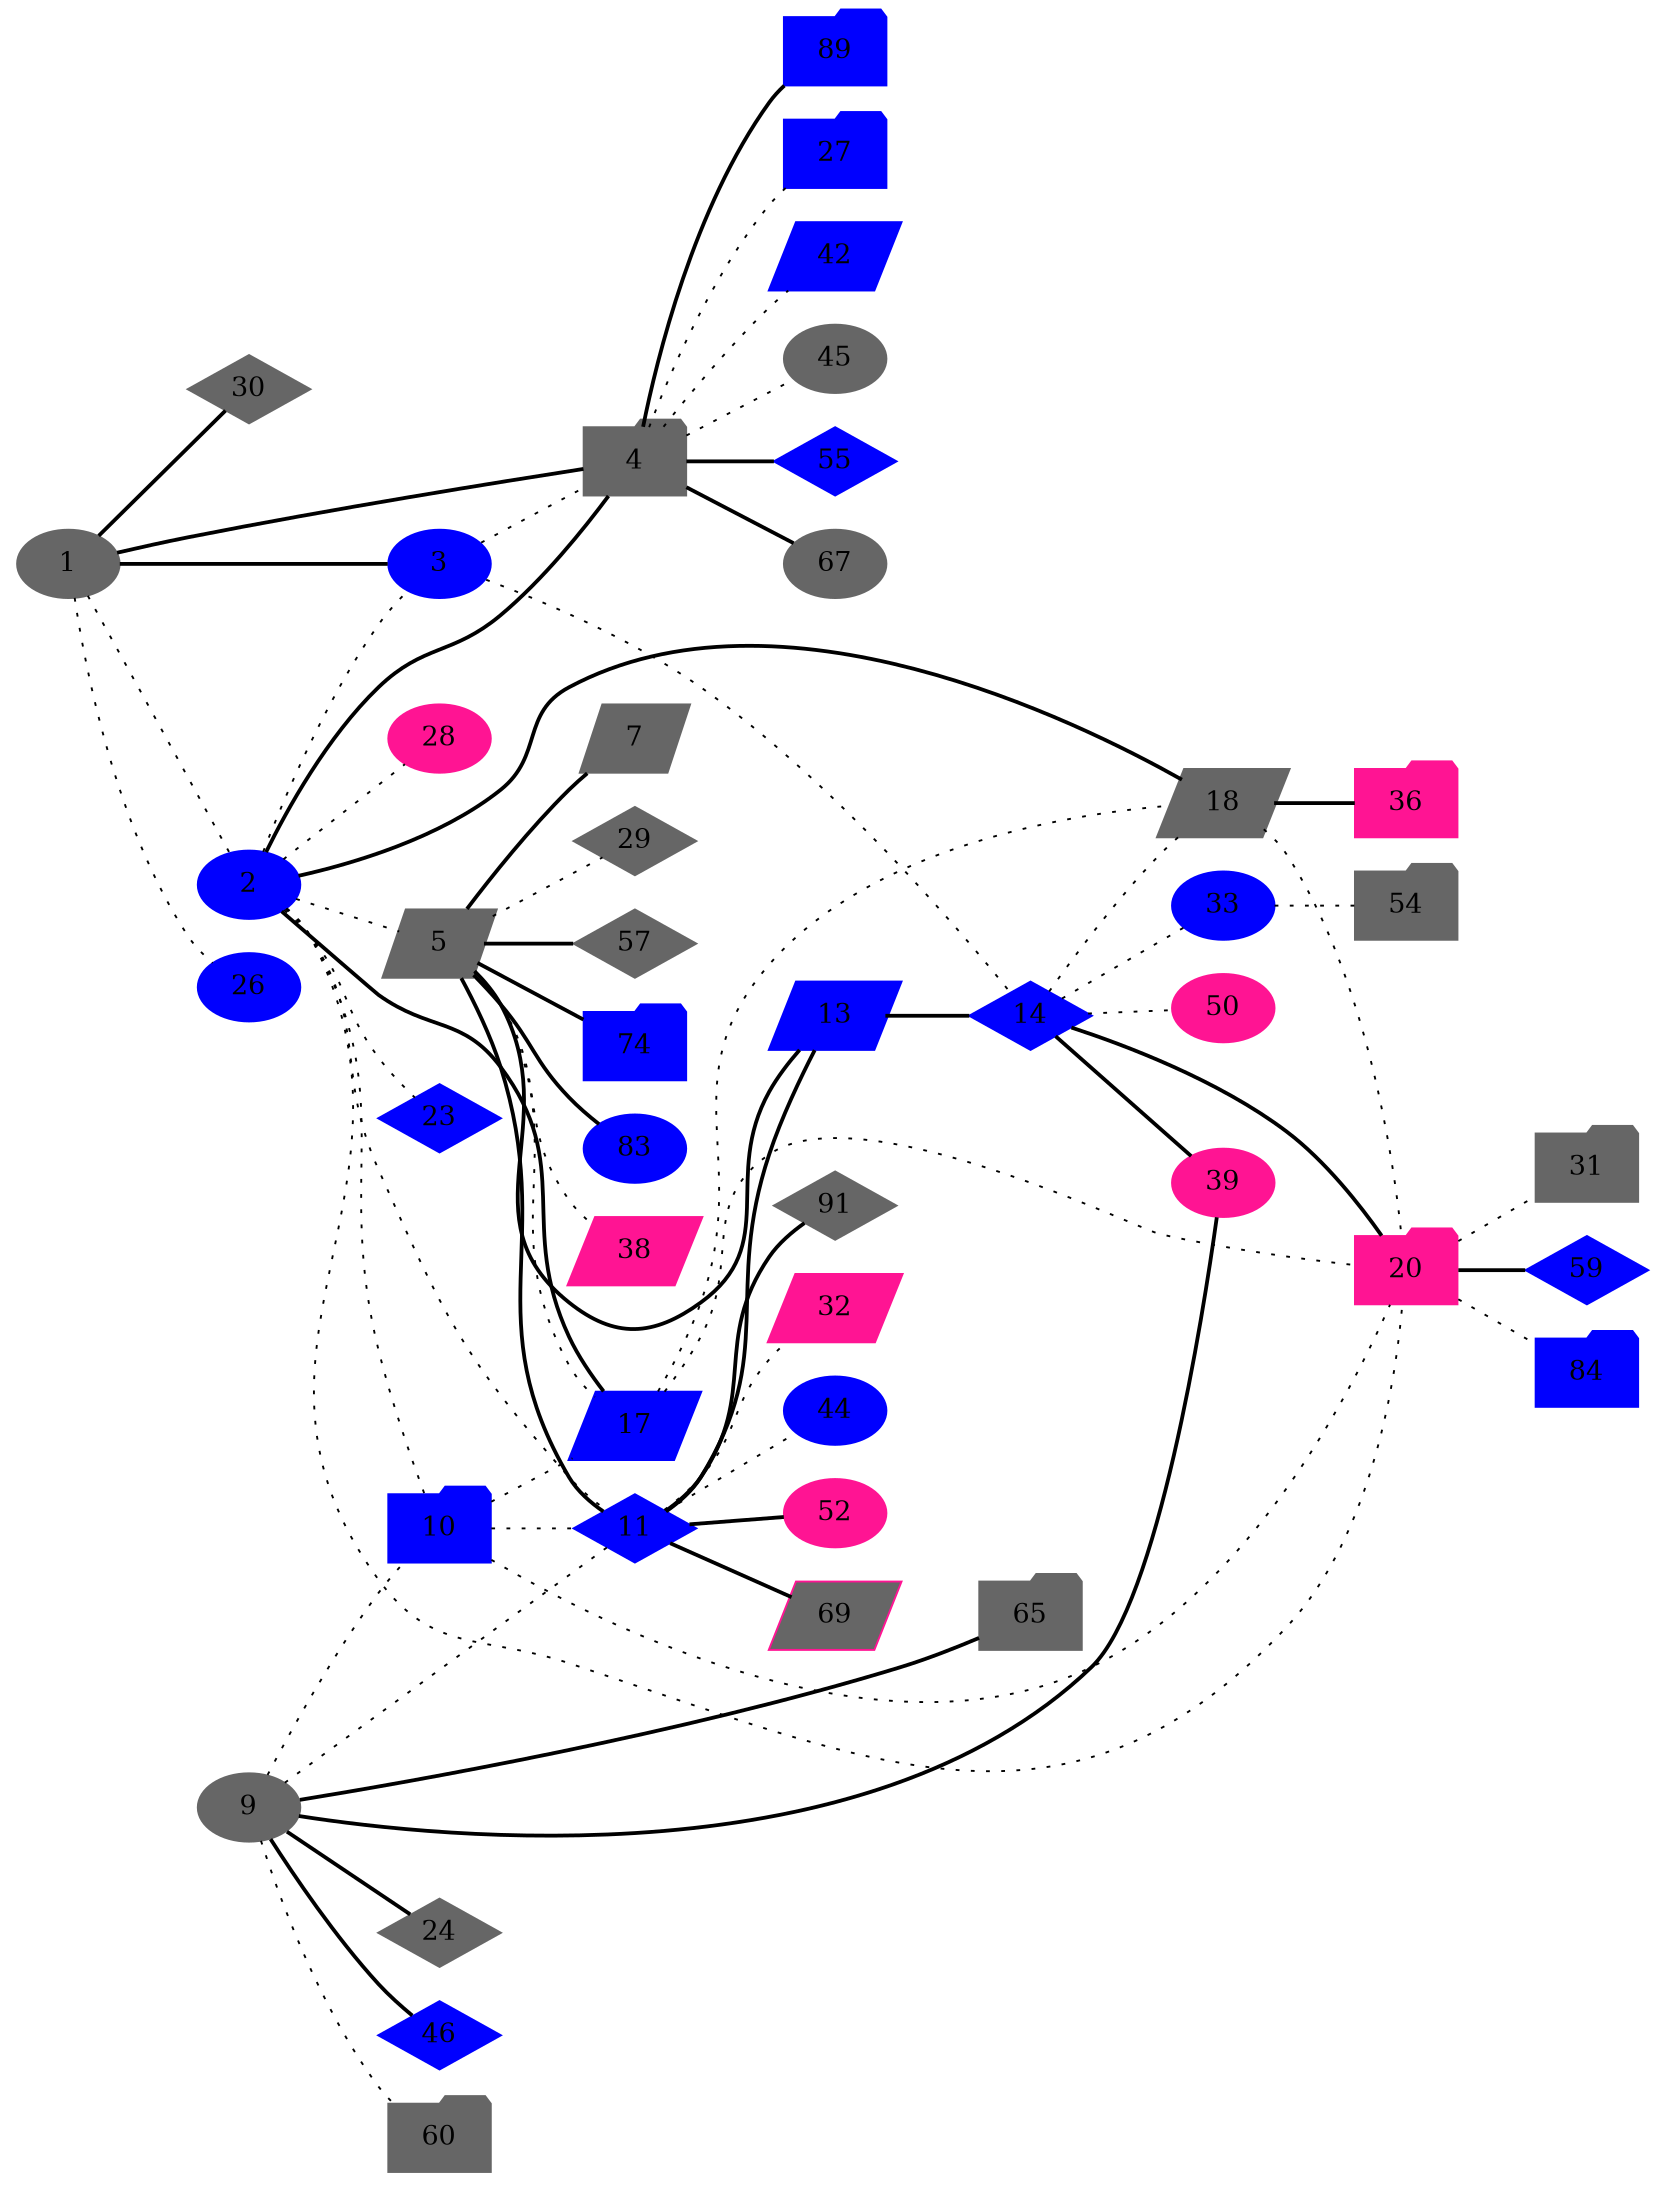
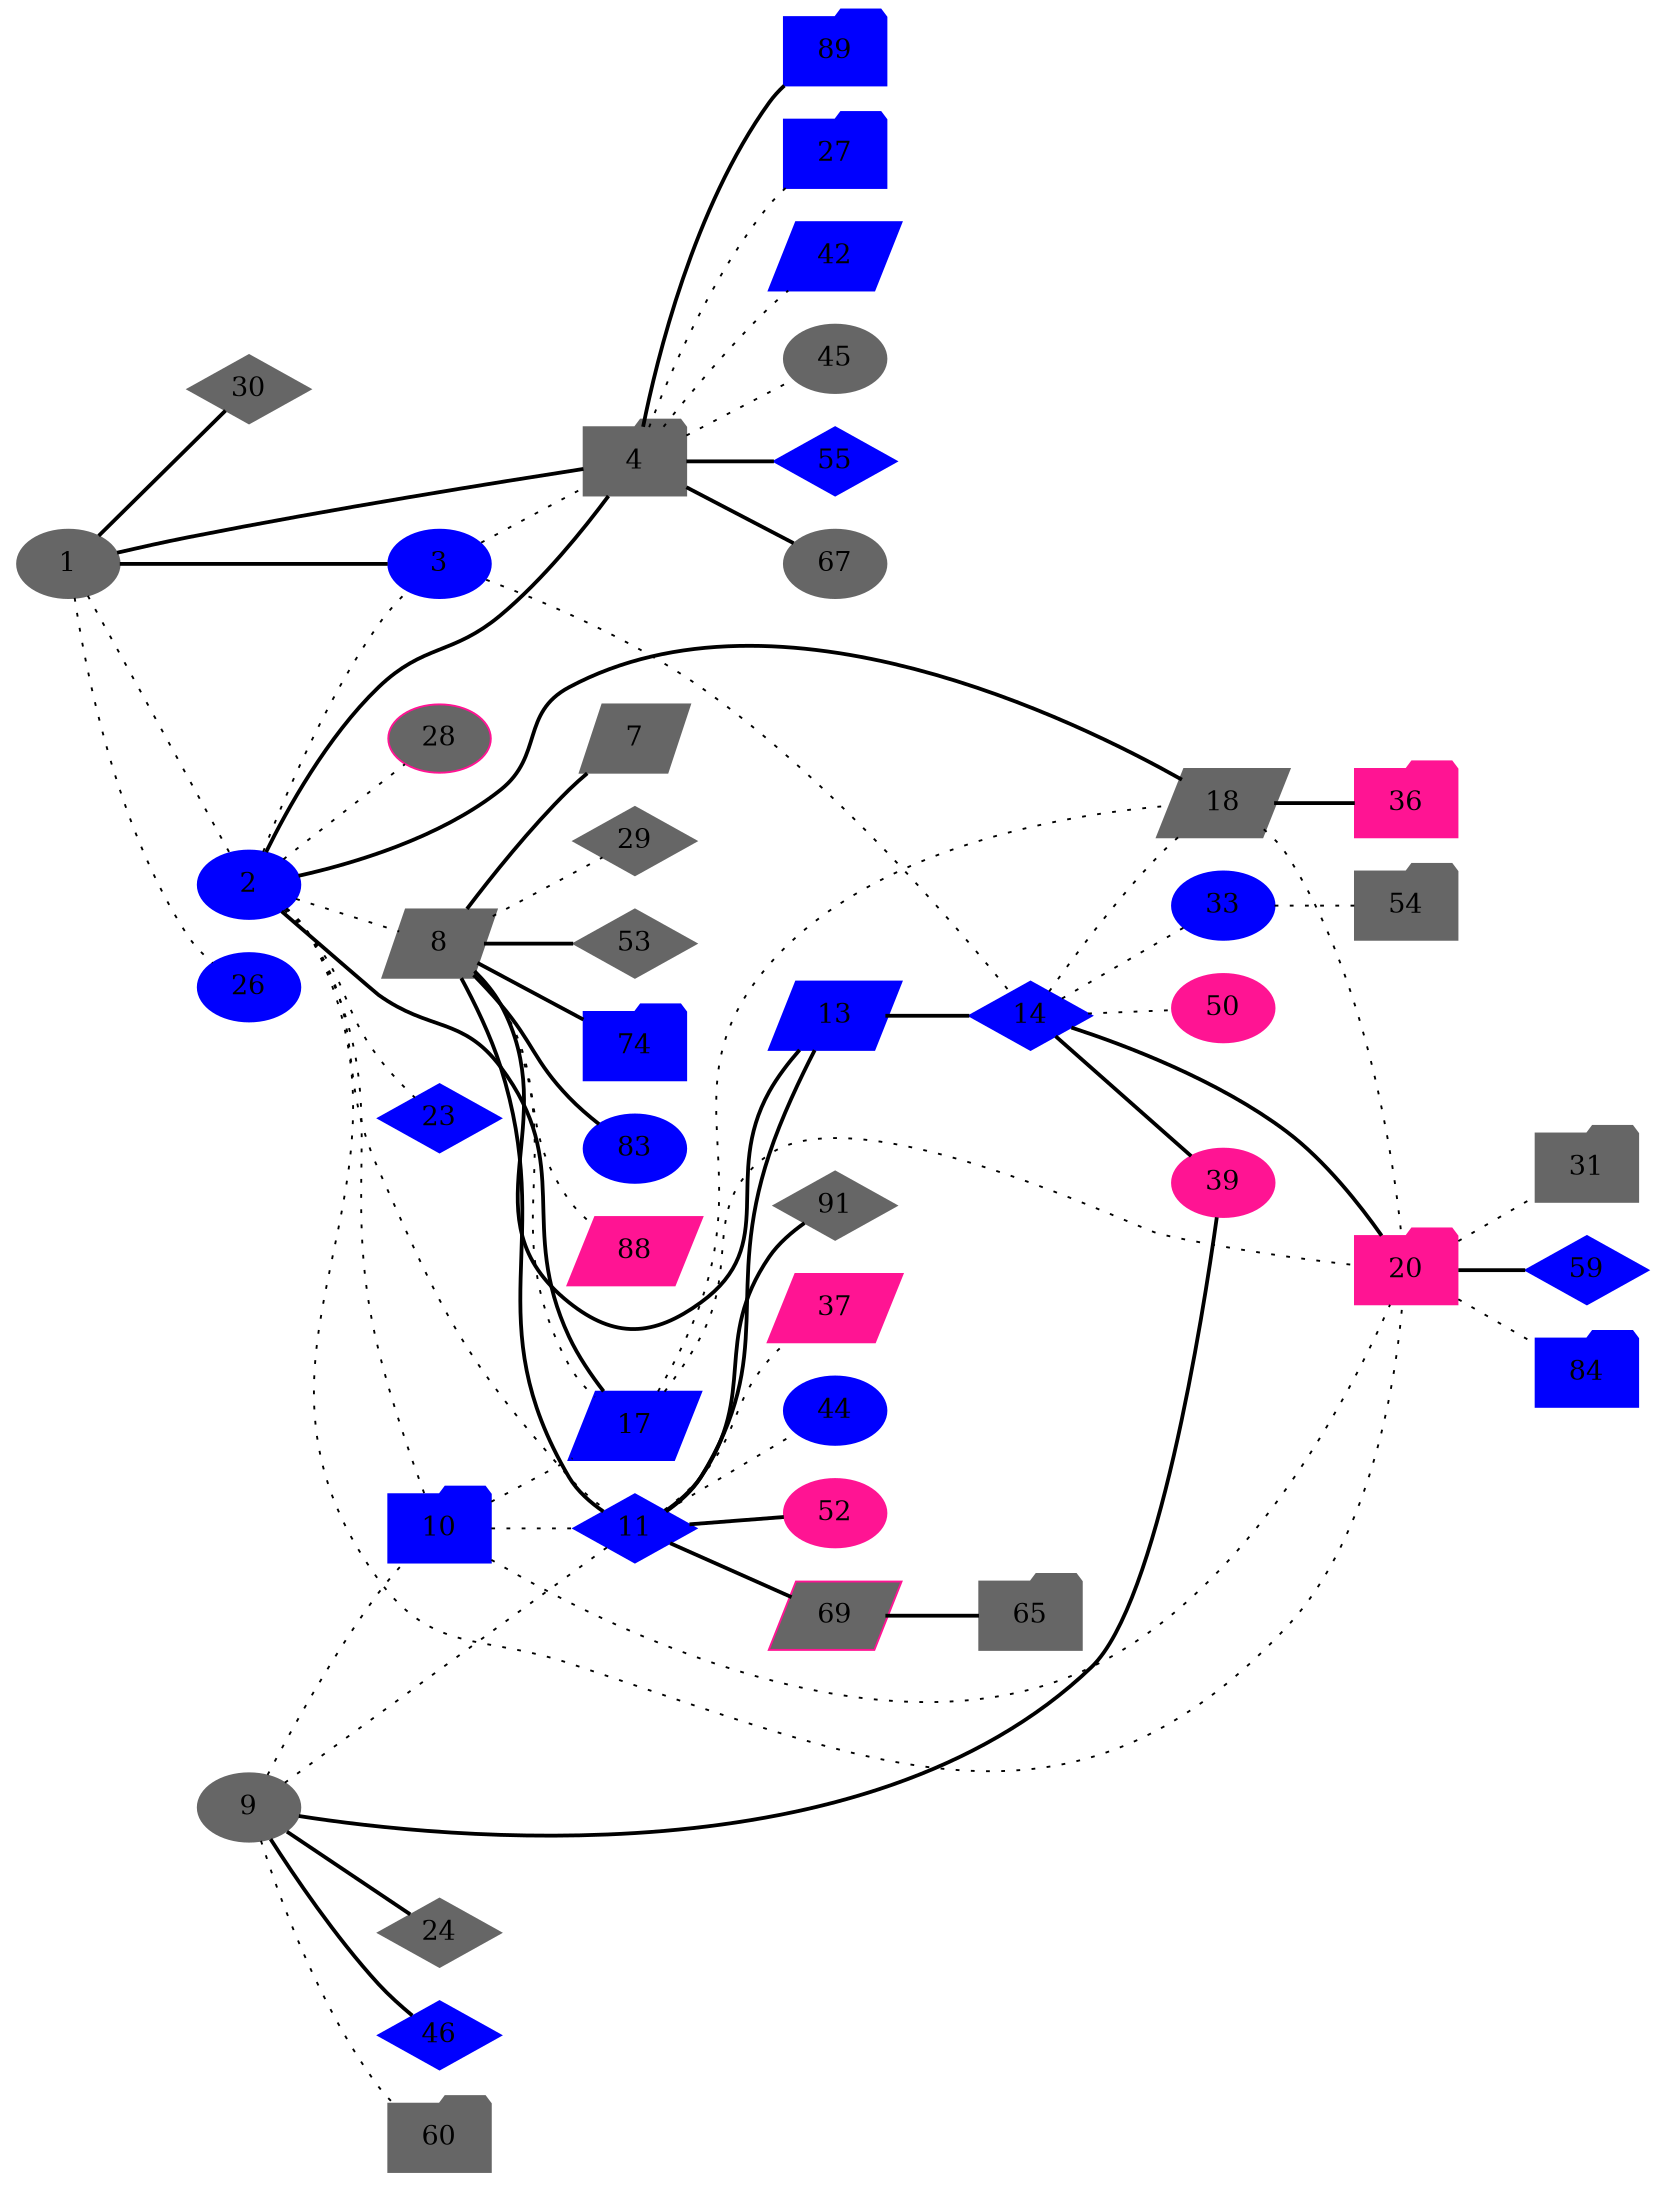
(440, 739) -> (440, 739)
(440, 944) -> (440, 944)
(635, 944) -> (635, 944)
(635, 1251) -> (635, 1251)
(835, 1308) -> (835, 1308)
(643, 1734) -> (932, 1616)
